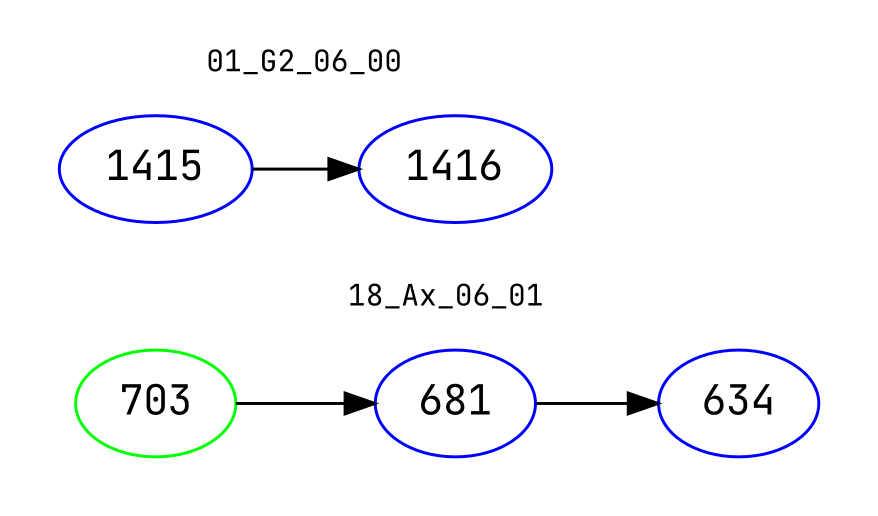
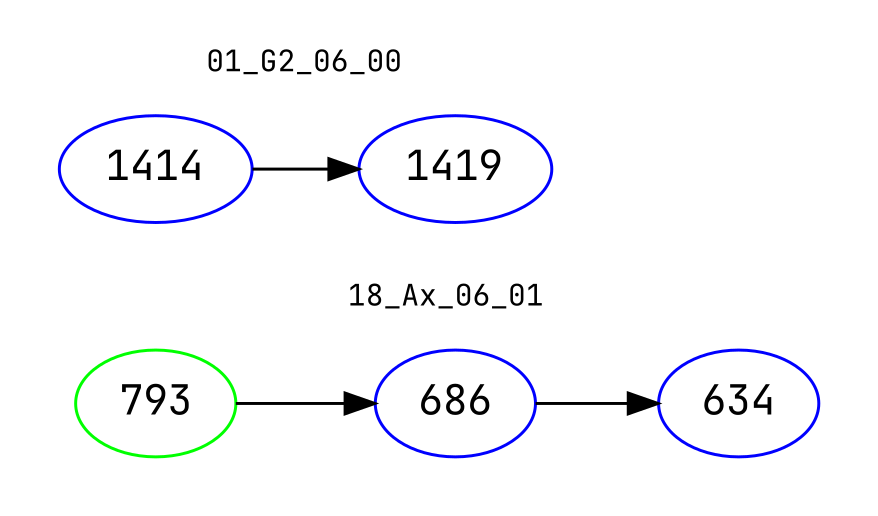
(156, 169) -> (156, 169)
(455, 169) -> (455, 169)
(156, 403) -> (156, 403)
(455, 403) -> (455, 403)
